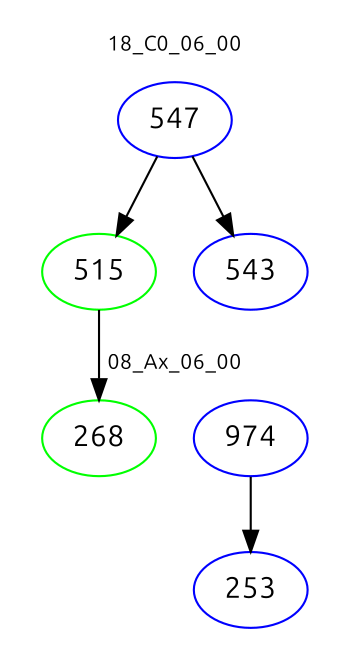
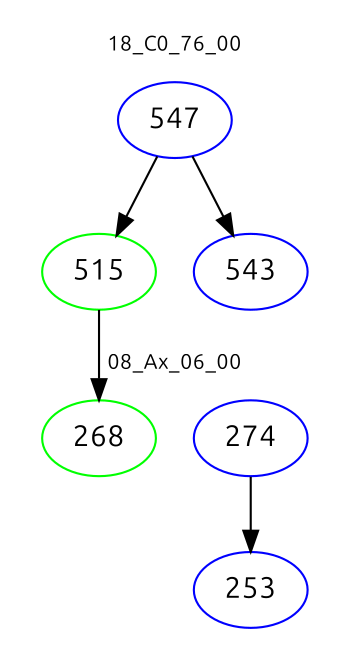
(175, 45) -> (175, 45)
(251, 438) -> (251, 438)
